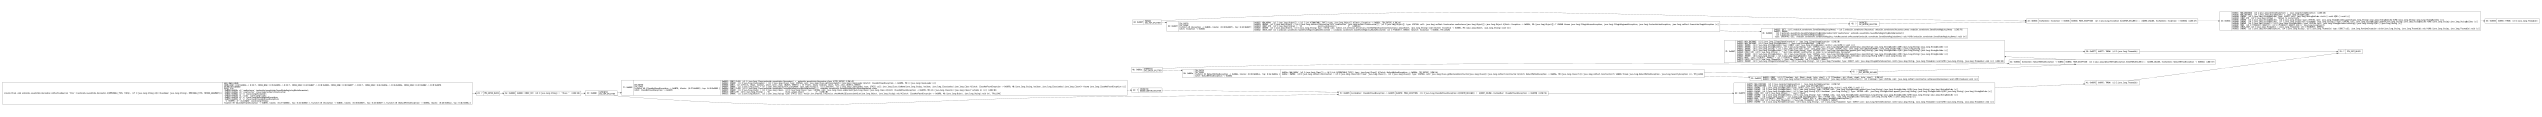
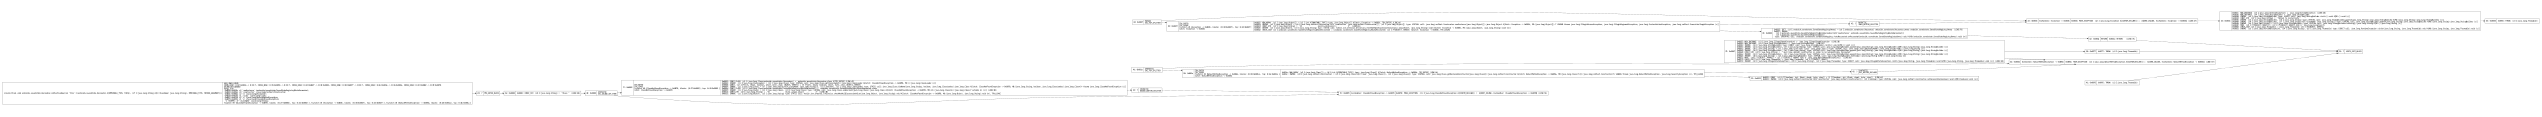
(1868, 25) -> (1868, 25)
none -> (2112, 39)
(2354, 51) -> (2354, 51)
(2041, 58) -> (2024, 59)
(1153, 71) -> (1153, 71)
(1864, 93) -> none
(607, 94) -> (607, 94)
